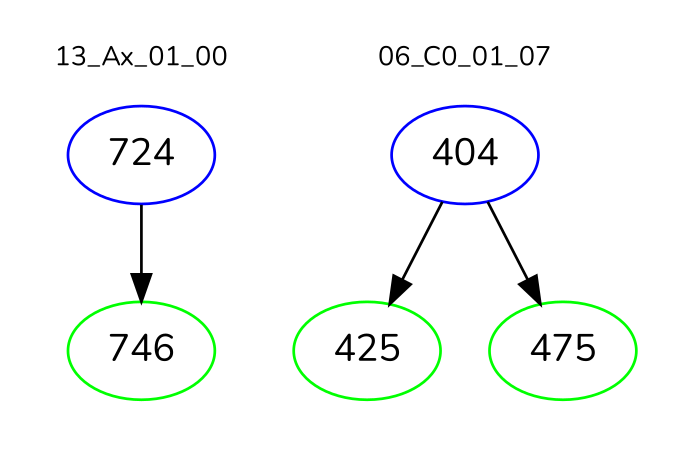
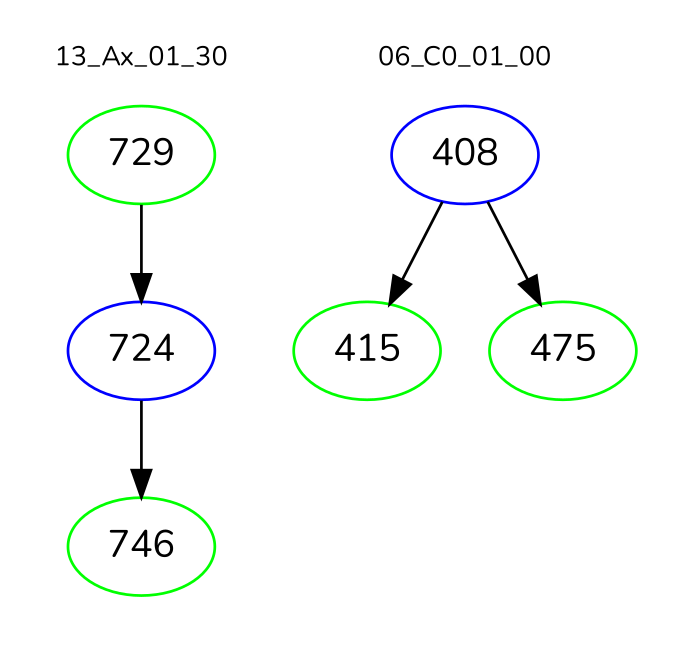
(141, 58) -> (141, 58)
(465, 58) -> (465, 58)
none -> (141, 155)
(465, 155) -> (465, 155)
(367, 351) -> (367, 351)
